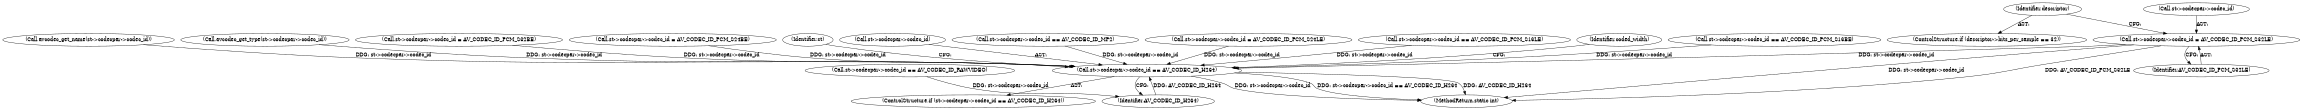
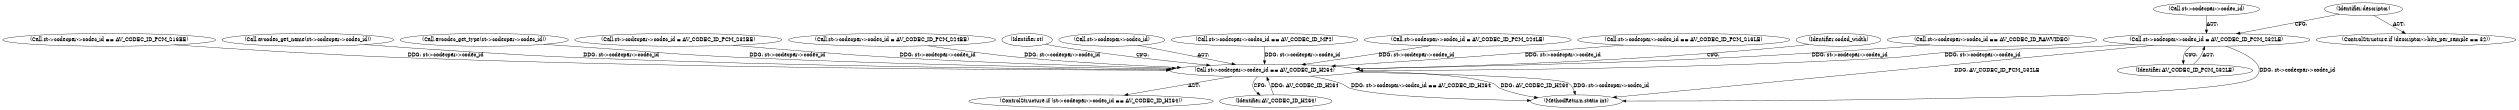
(1030, 93) -> (1645, 61)
